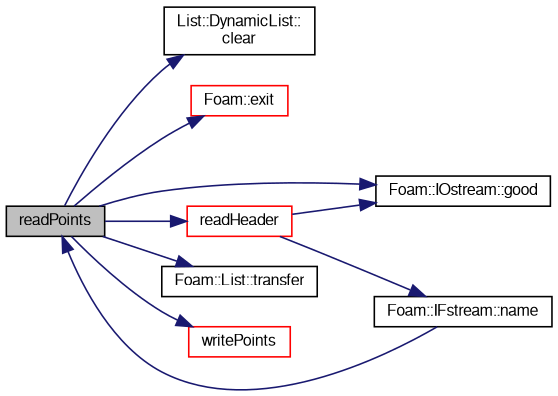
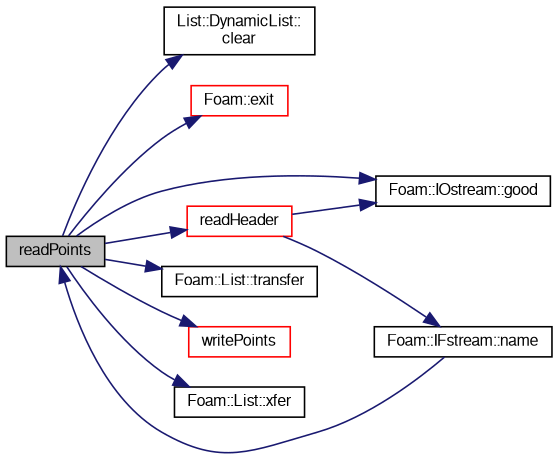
none -> (240, 402)
